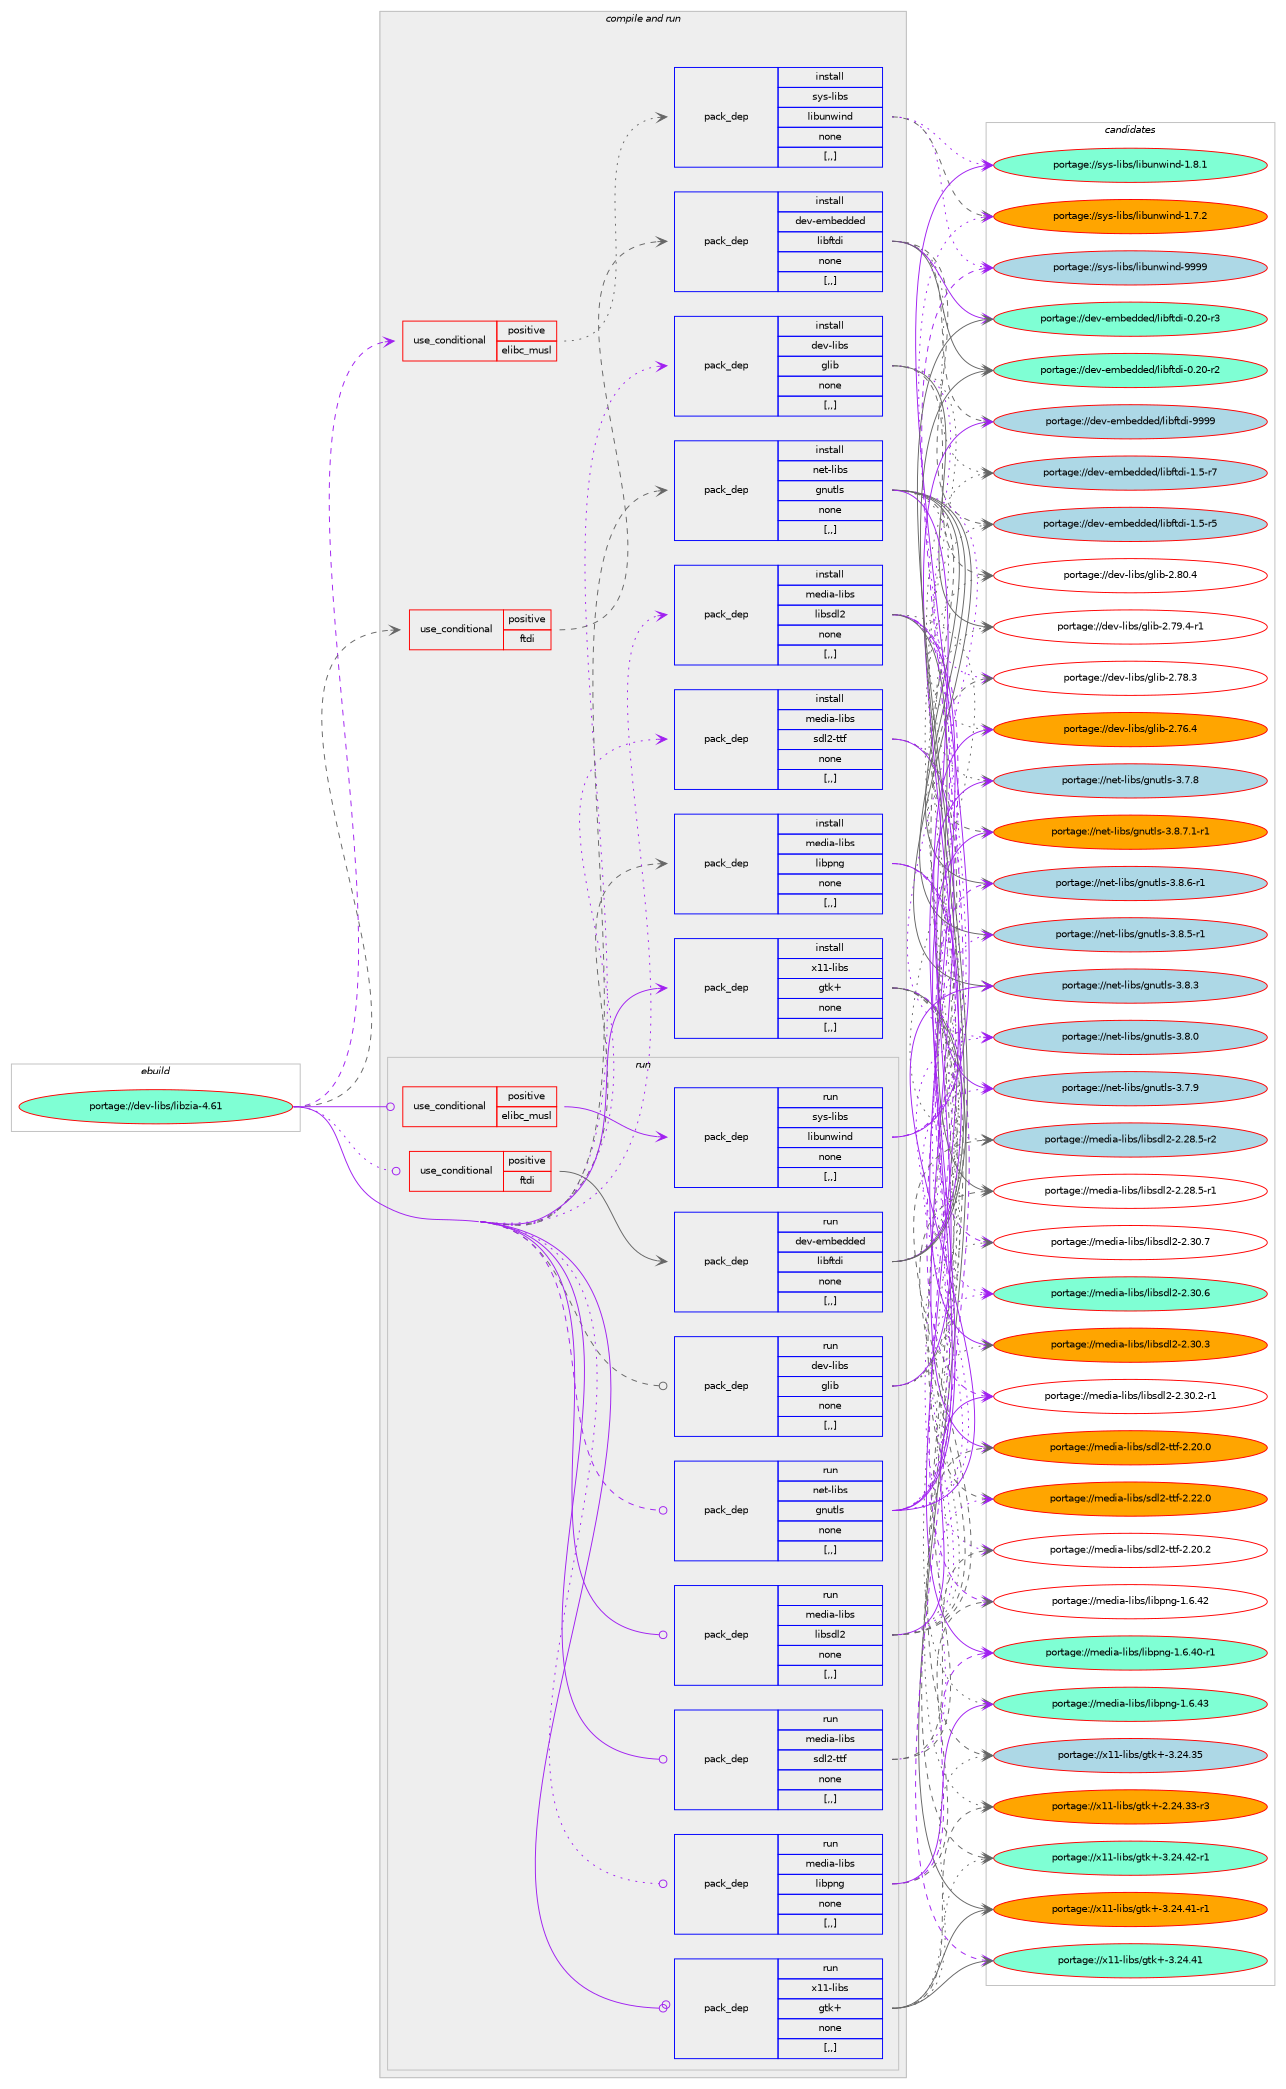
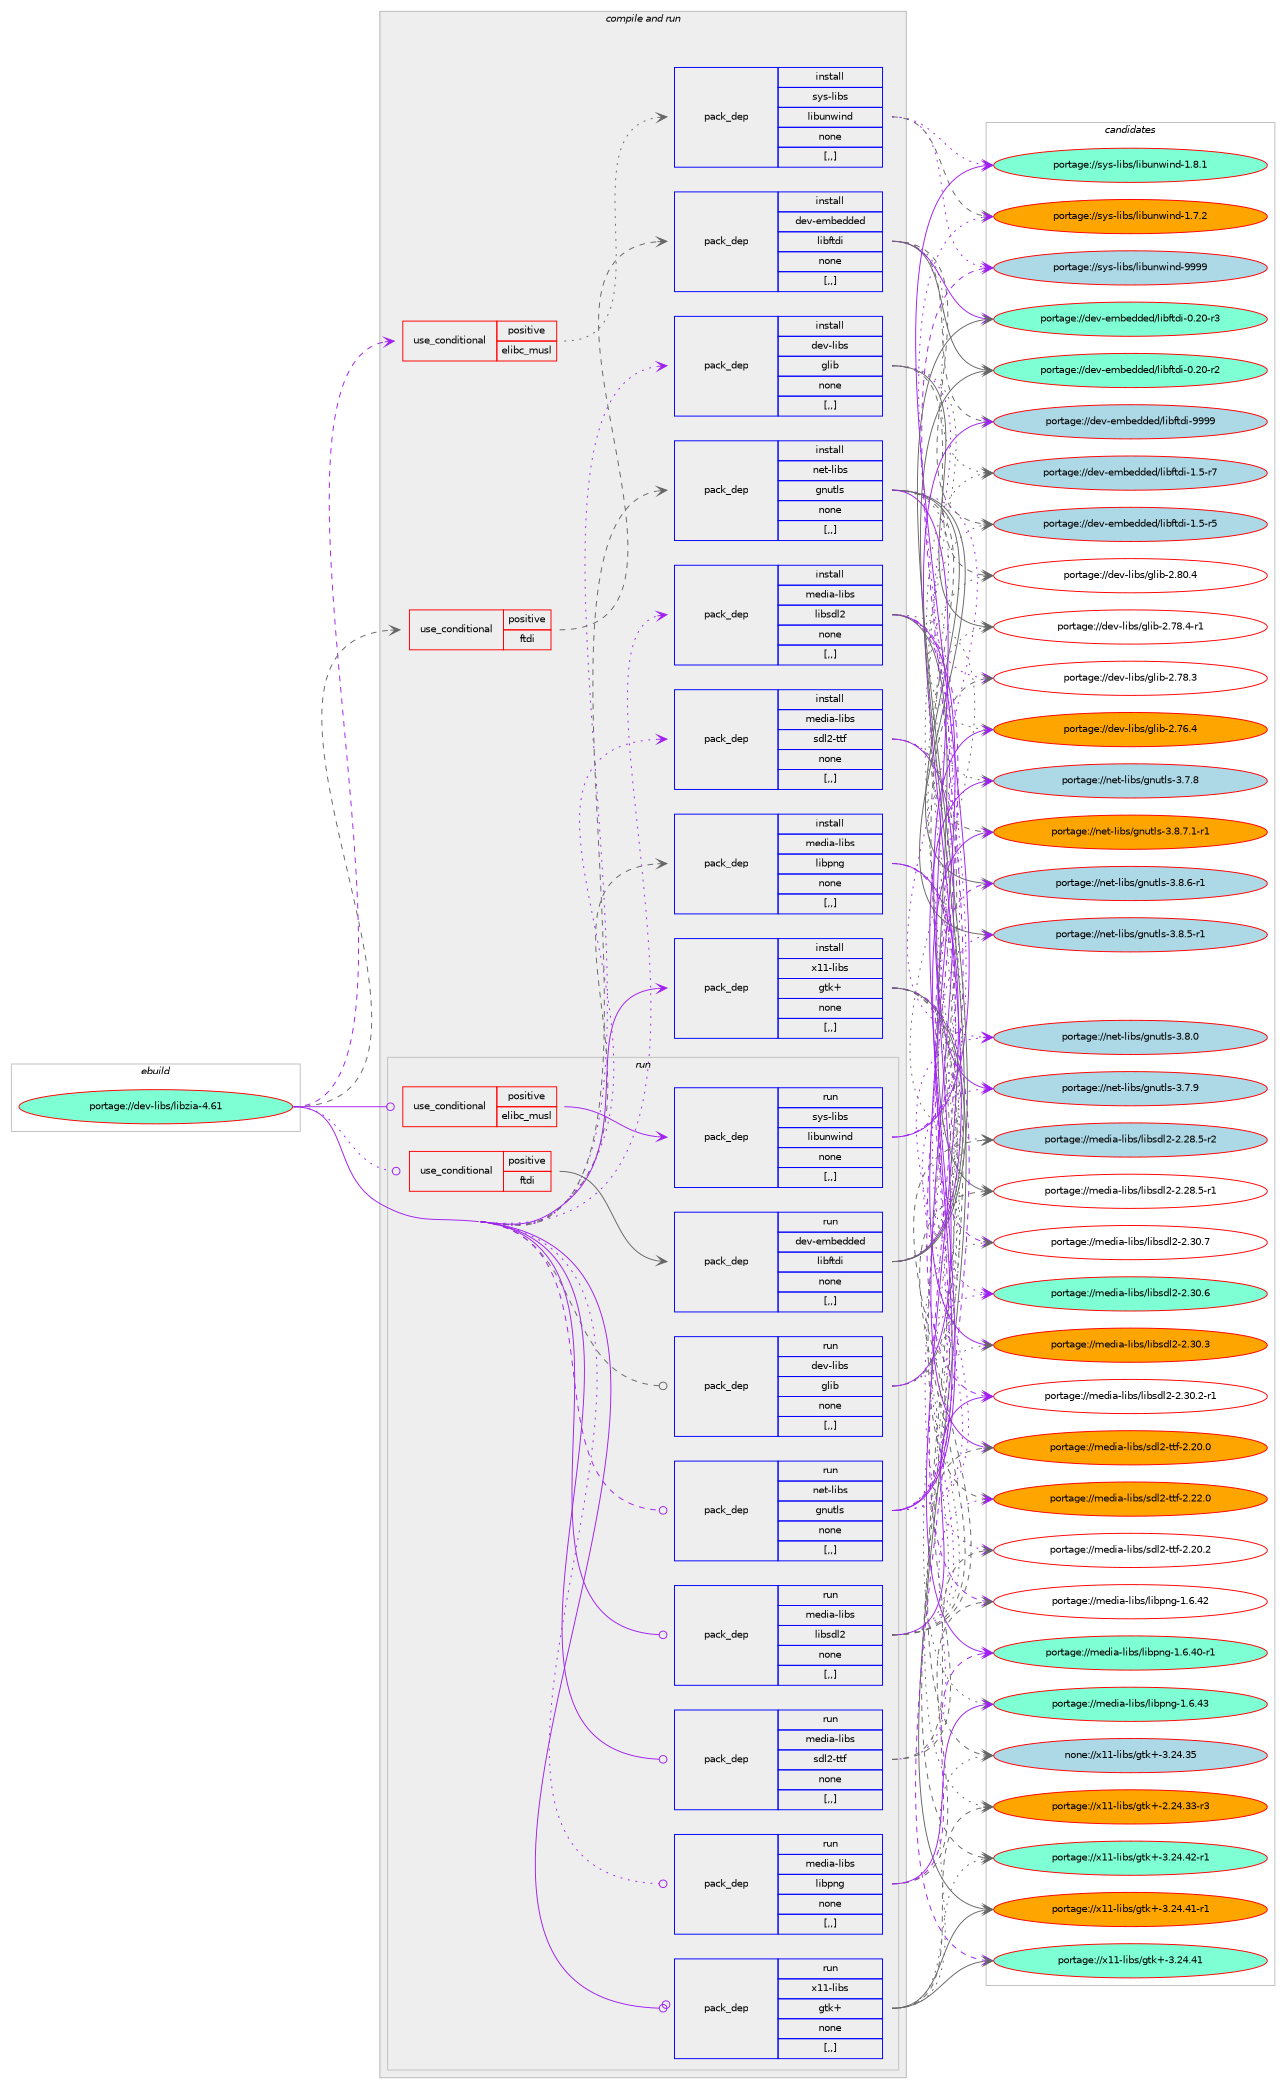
(1130, 627) -> (1130, 627)
(1130, 986) -> none
(1130, 1756) -> (1130, 1756)
